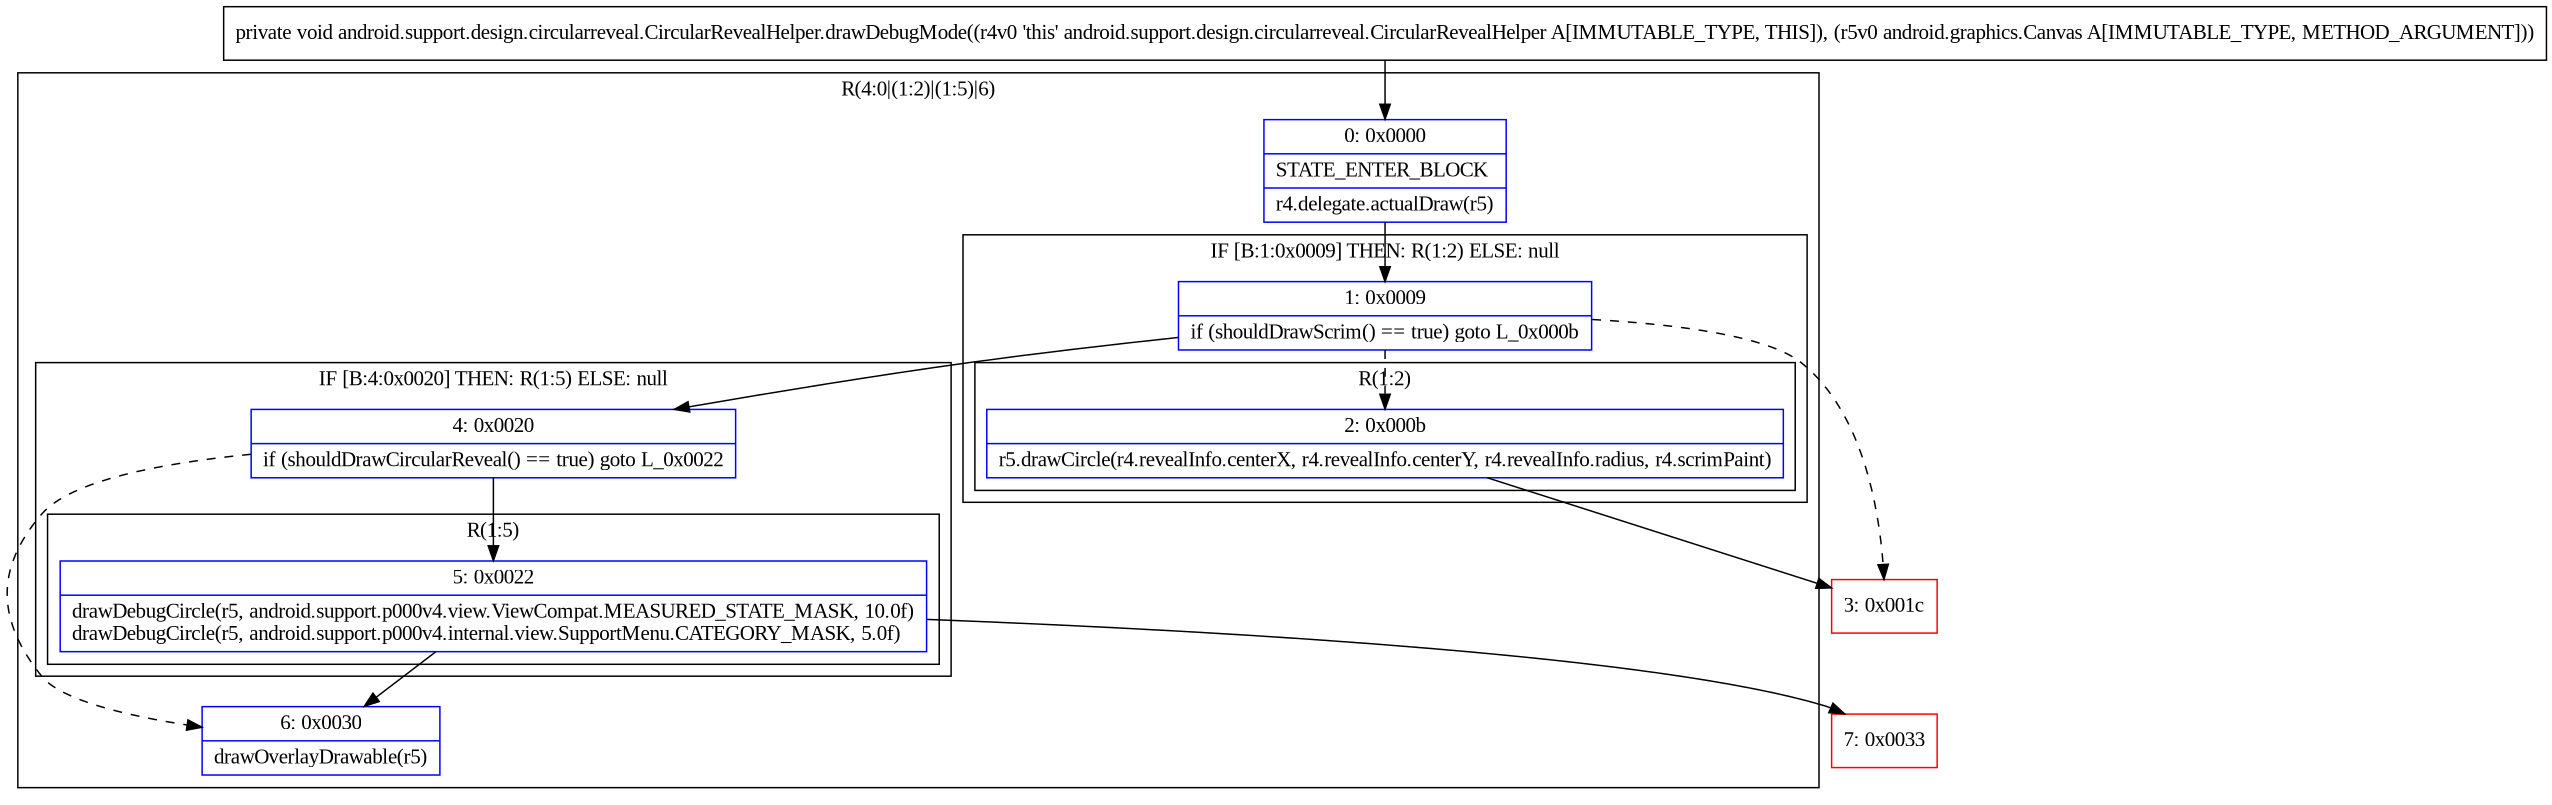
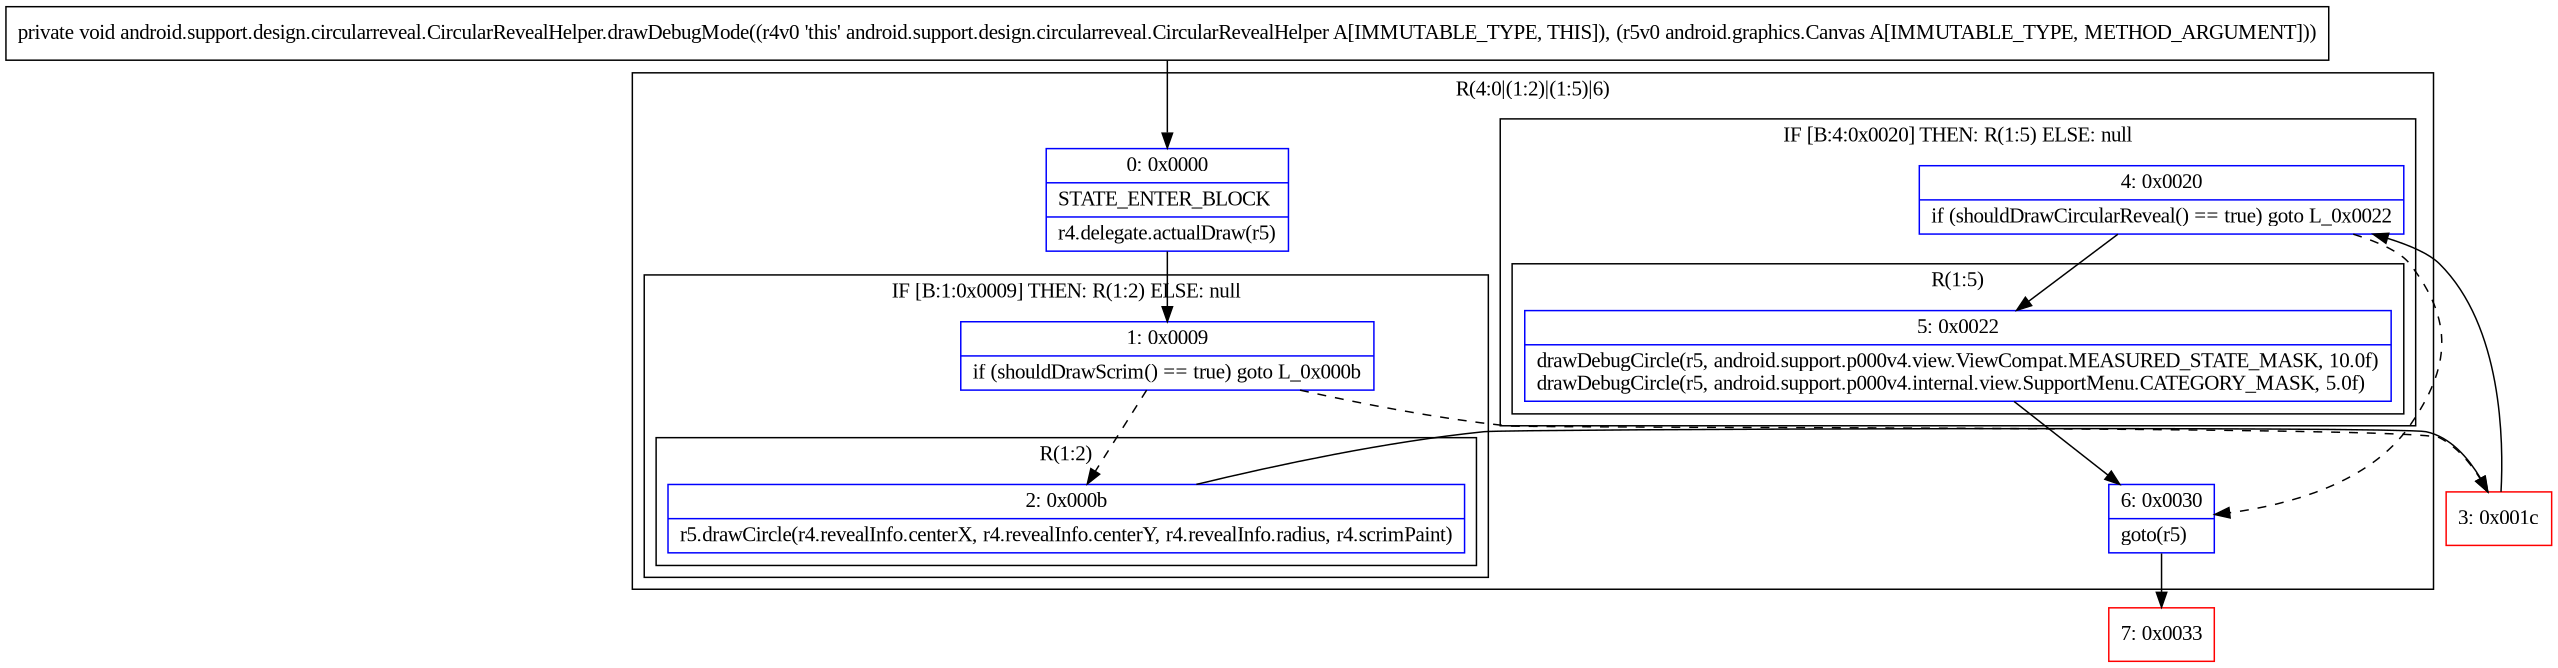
(896, 373) -> (2485, 343)
(1381, 645) -> (2162, 573)
(321, 757) -> (2154, 535)
